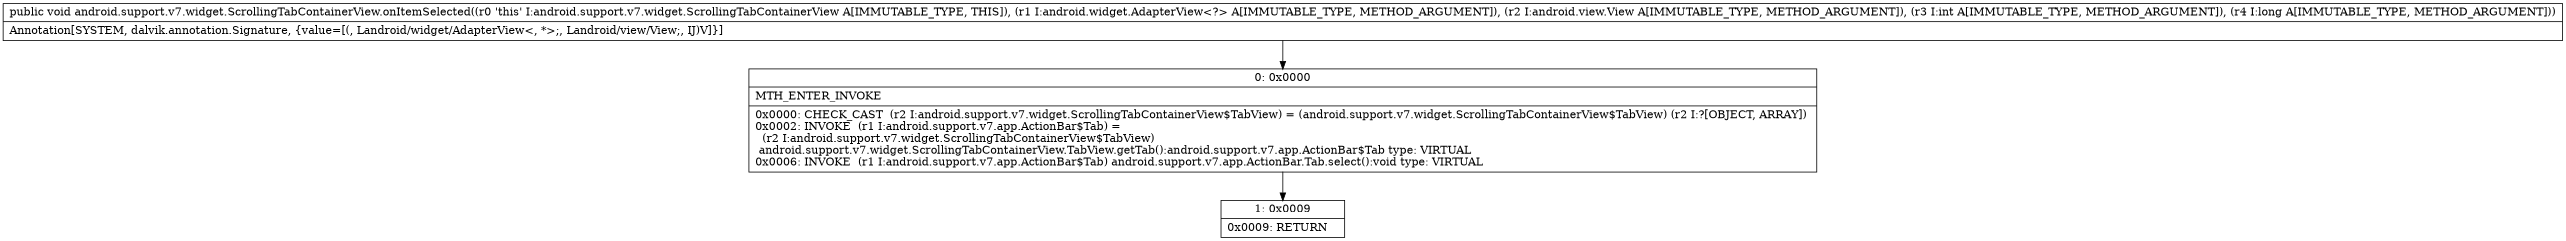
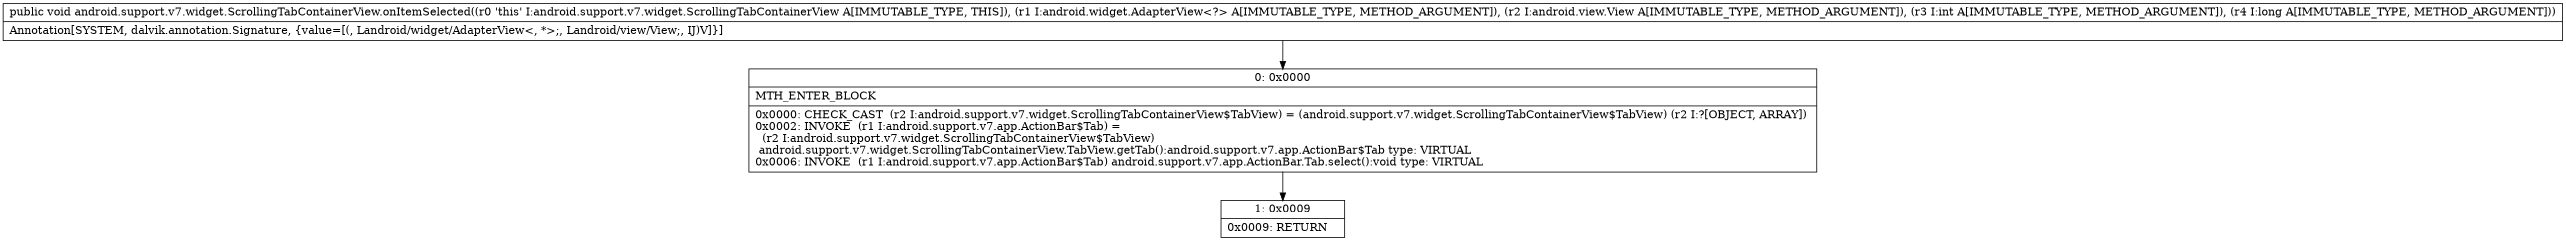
(819, 96) -> (816, 96)
